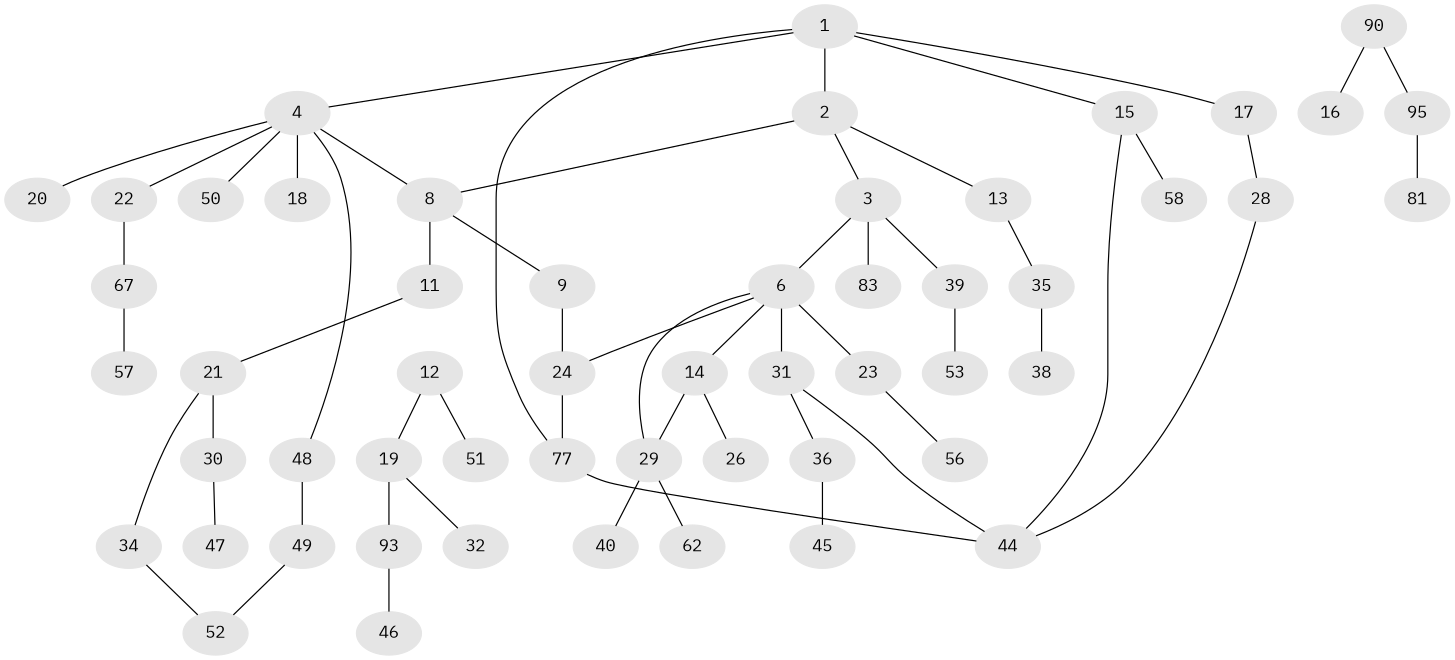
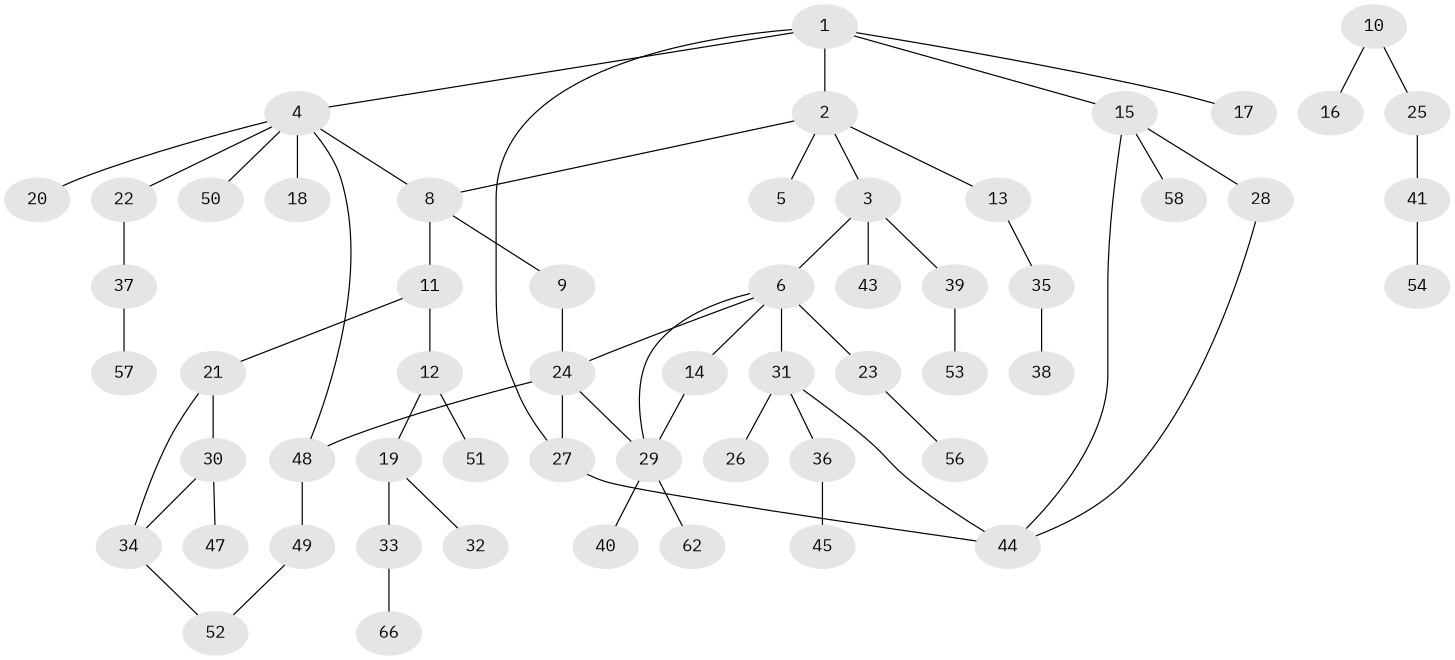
(1374, 26) -> (1374, 26)
(1417, 113) -> (1417, 113)
(1252, 156) -> (1193, 157)
none -> (782, 200)
(1417, 200) -> (1417, 200)
(124, 287) -> (124, 287)
(868, 287) -> (868, 287)
none -> (1417, 287)
none -> (430, 330)
none -> (429, 410)
(715, 416) -> (759, 417)
none -> (606, 417)
(562, 460) -> (562, 460)
none -> (171, 503)
(389, 547) -> (389, 547)
(389, 633) -> (389, 633)
